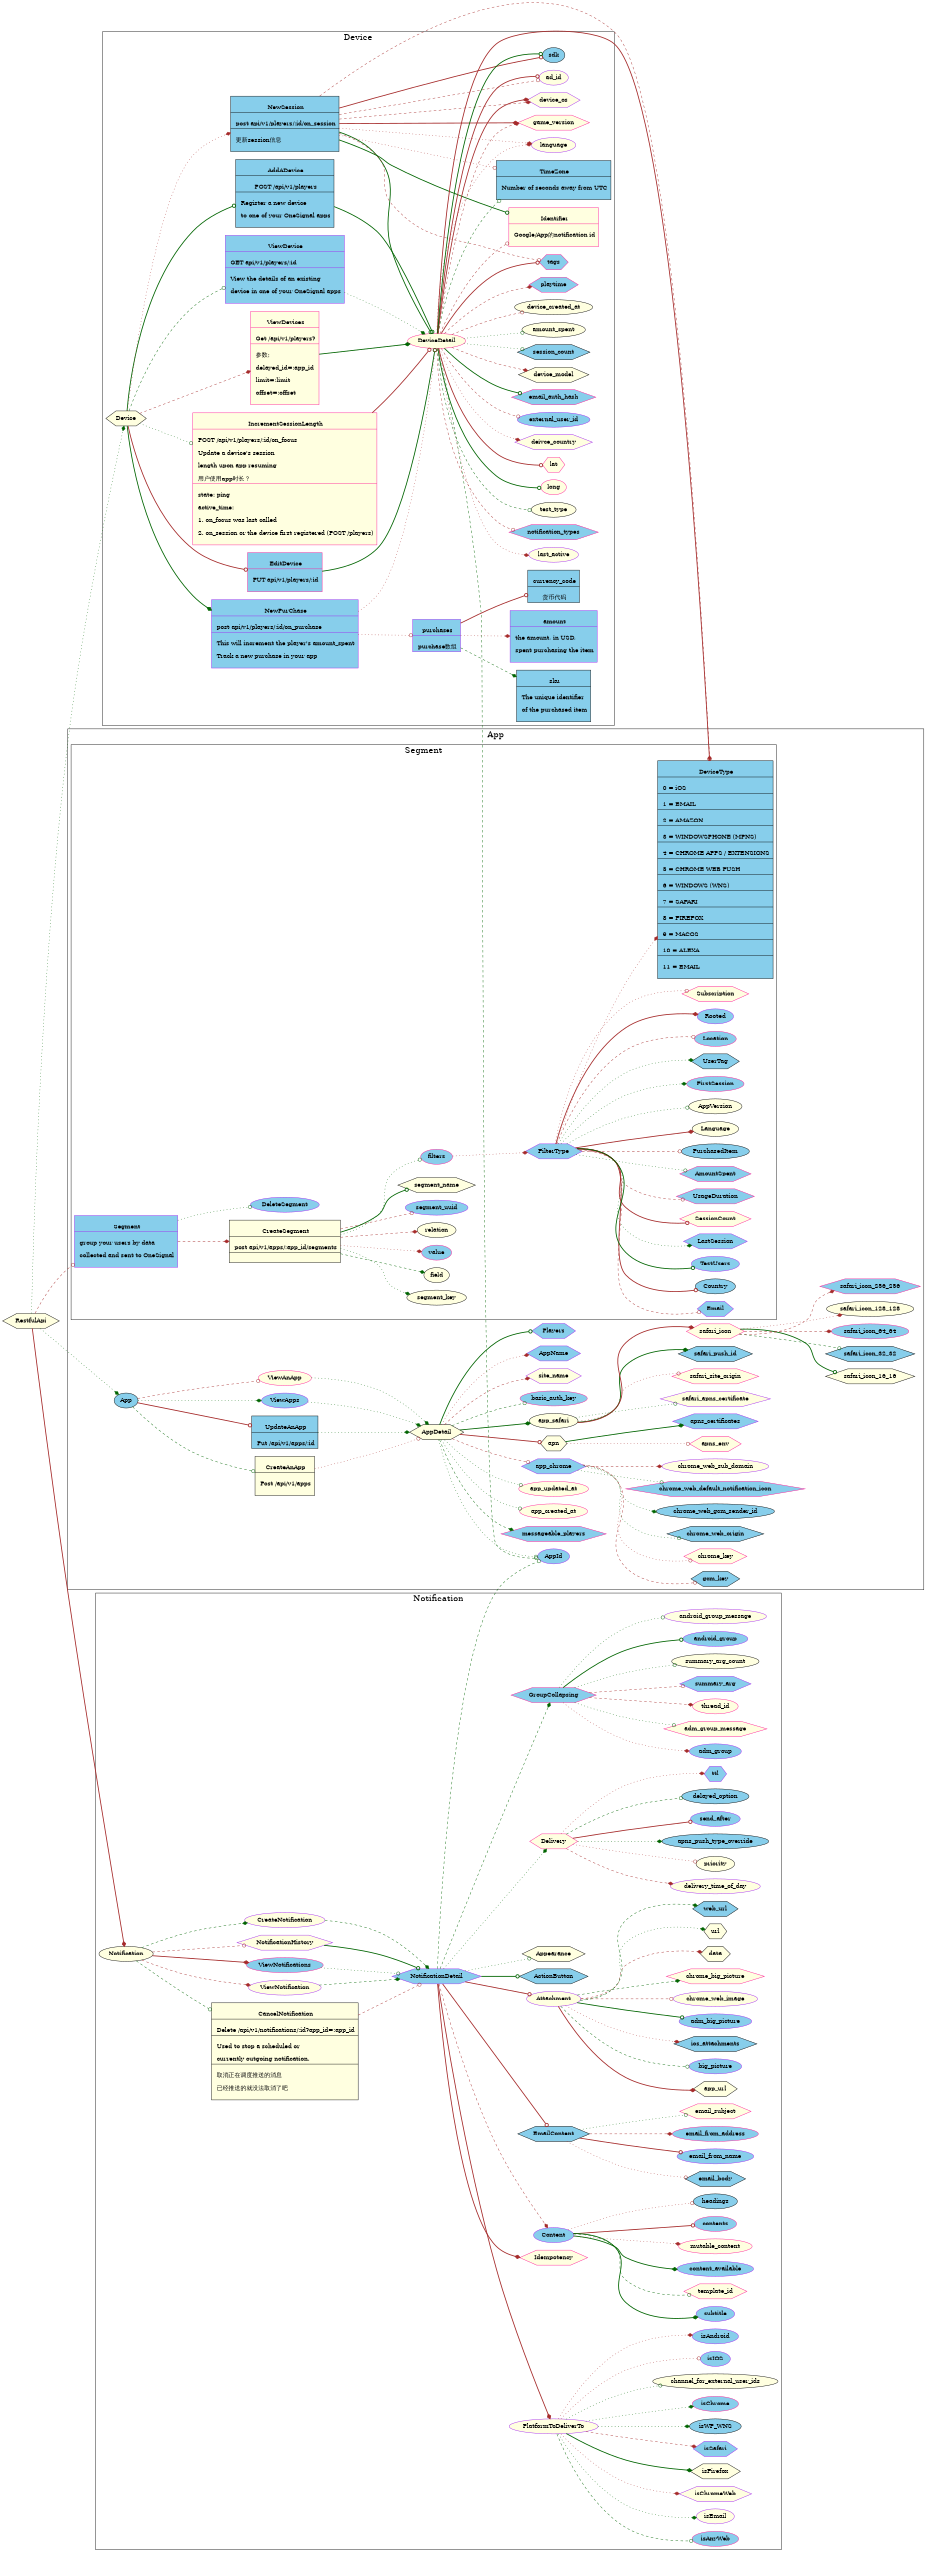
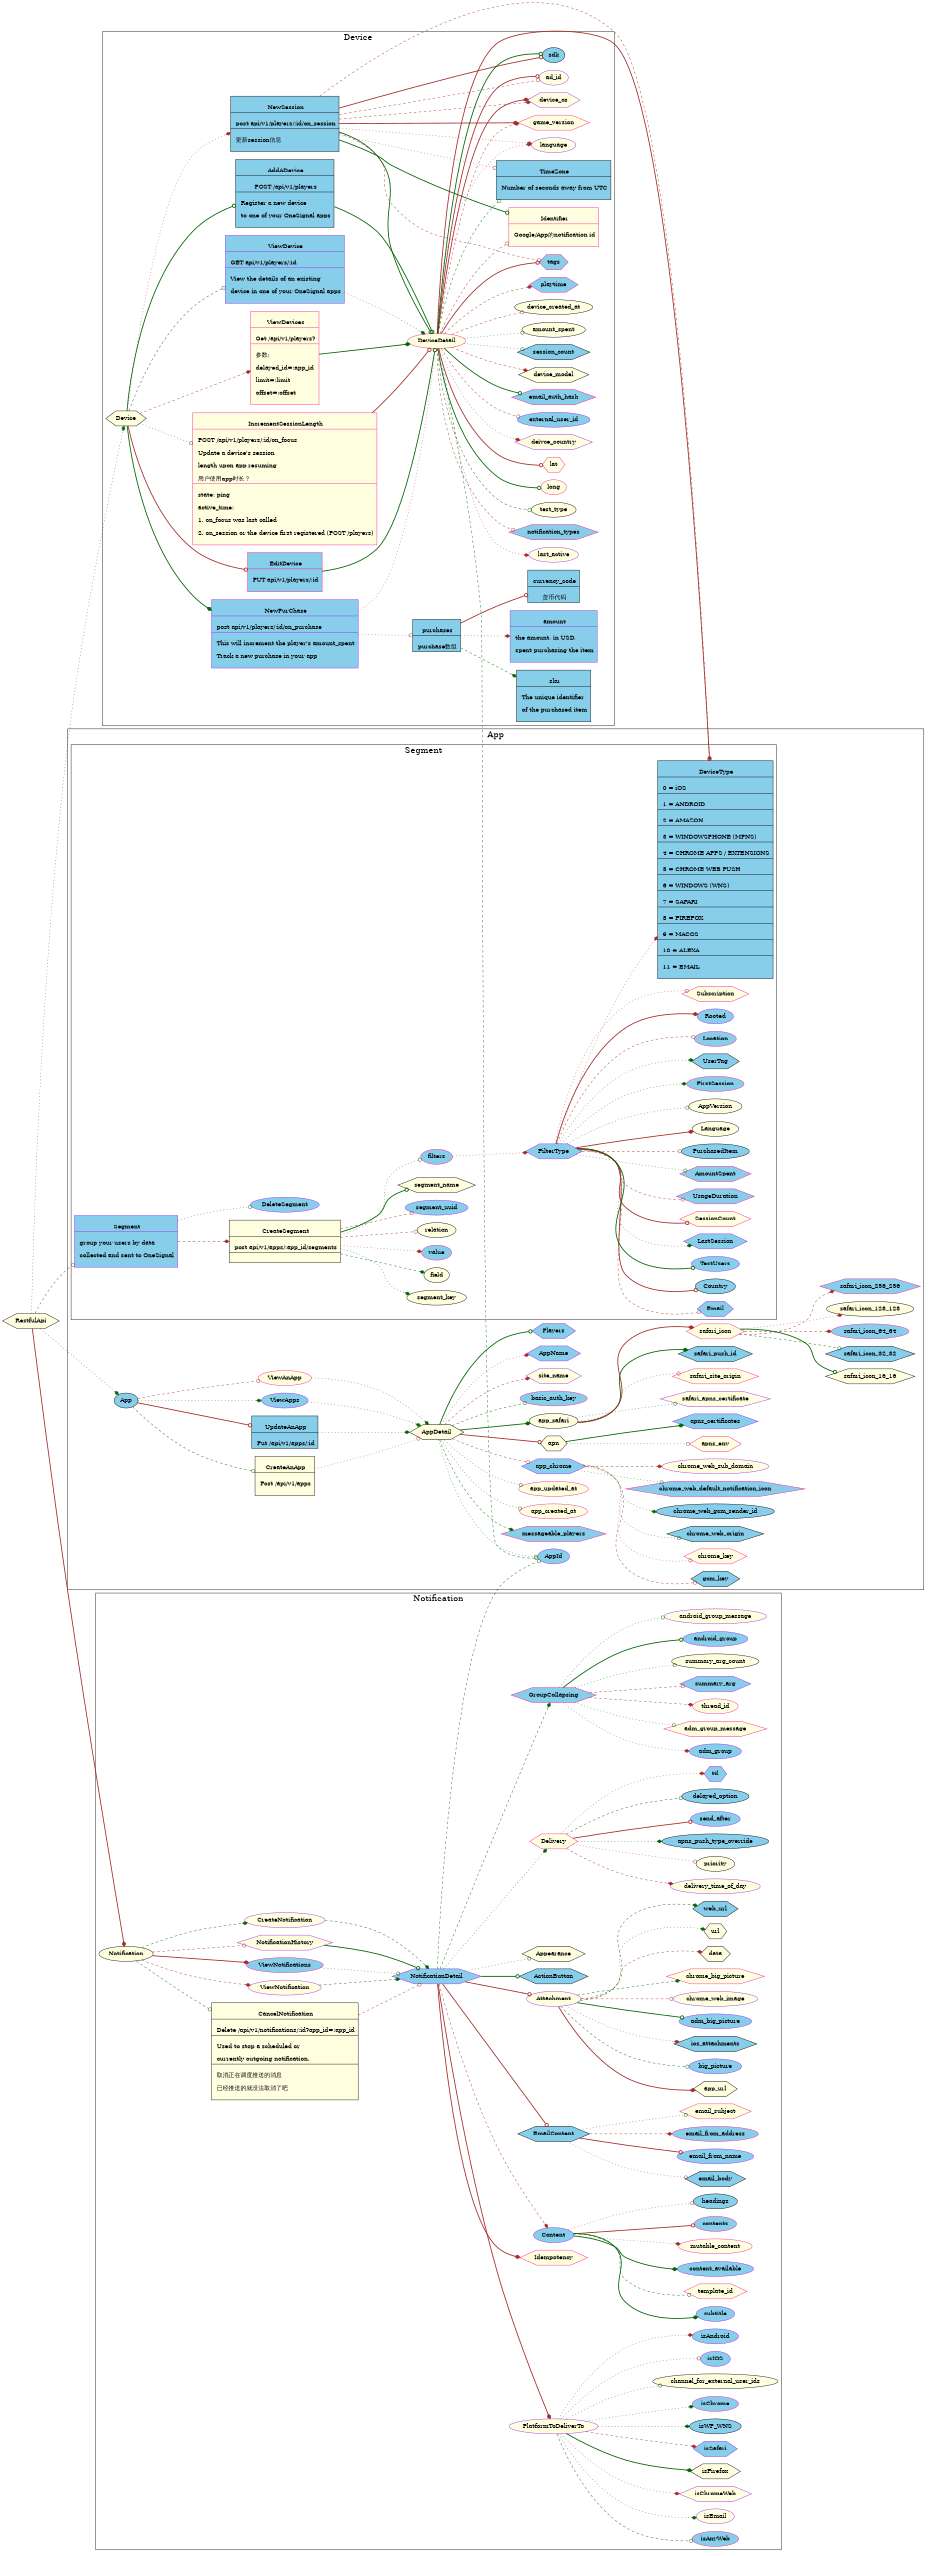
(437, 636) -> (437, 636)
(678, 805) -> (683, 805)
(376, 1235) -> (377, 1235)
